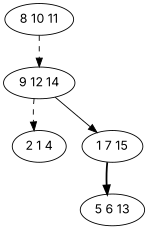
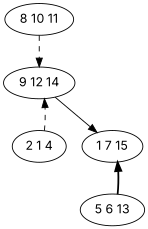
(33, 110) -> (45, 119)
(107, 174) -> (118, 183)
